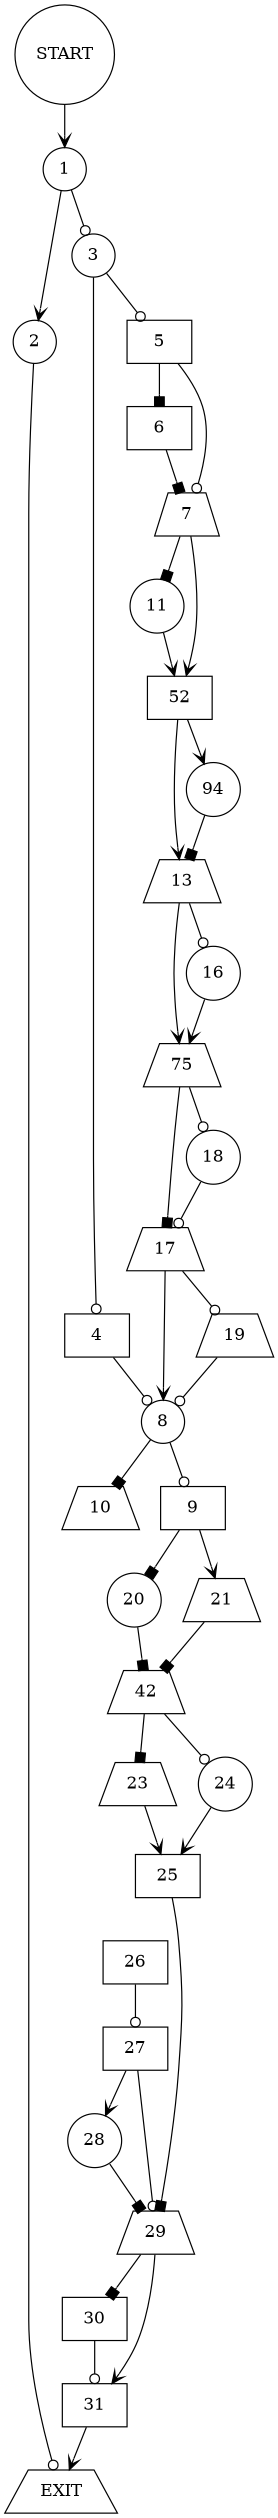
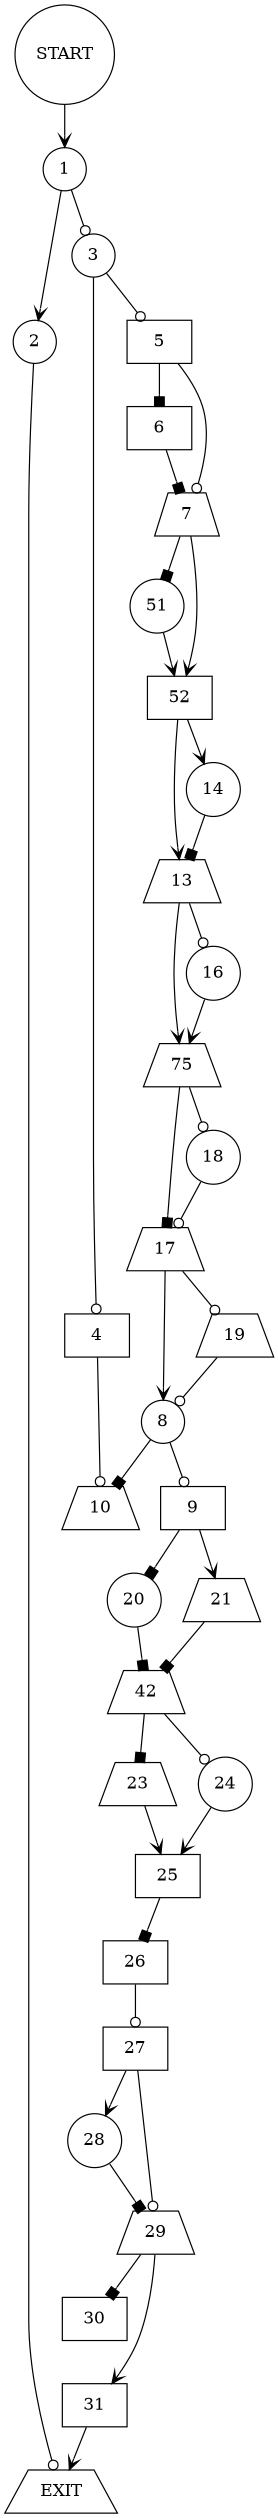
(157, 606) -> (157, 606)
(213, 790) -> (213, 790)
(129, 1377) -> (99, 1417)
(180, 2049) -> (154, 1914)
(95, 2357) -> none
